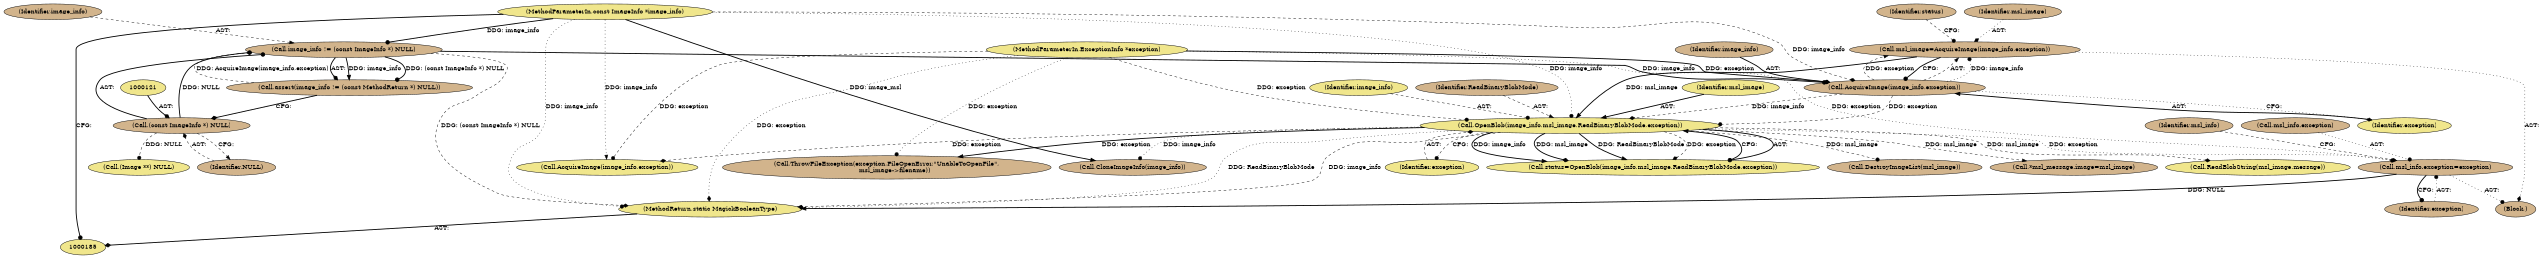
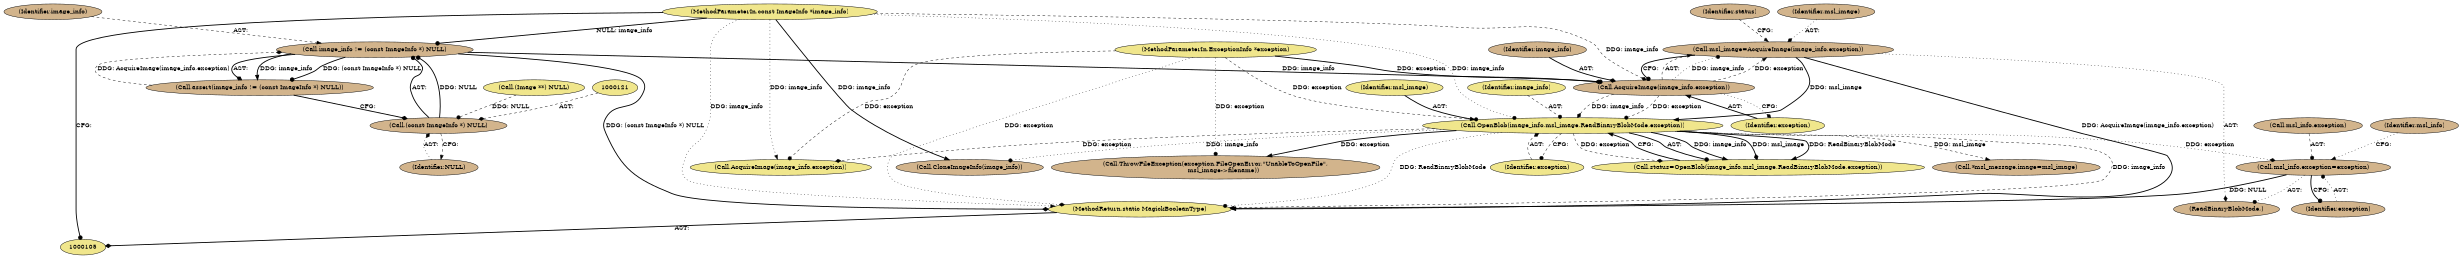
(1939, 30) -> (1752, 29)
(513, 31) -> (624, 31)
(1791, 86) -> none
(350, 88) -> (260, 88)
(876, 88) -> (864, 88)
(1487, 88) -> none
(155, 106) -> (541, 108)
(145, 142) -> (488, 106)
(522, 146) -> (776, 192)
(2306, 146) -> (2366, 145)
(2363, 146) -> (2310, 145)
(439, 151) -> (680, 195)
(198, 152) -> (425, 149)
(1905, 167) -> none
(2258, 167) -> none
none -> (1904, 197)
(2516, 209) -> (2227, 209)
(83, 247) -> (83, 247)
